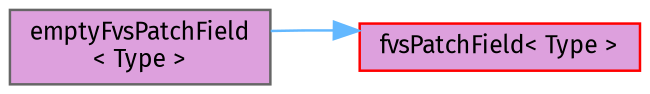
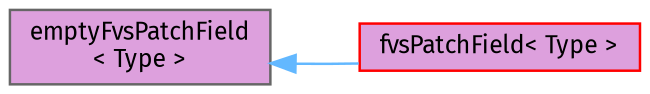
(302, 30) -> (327, 64)
